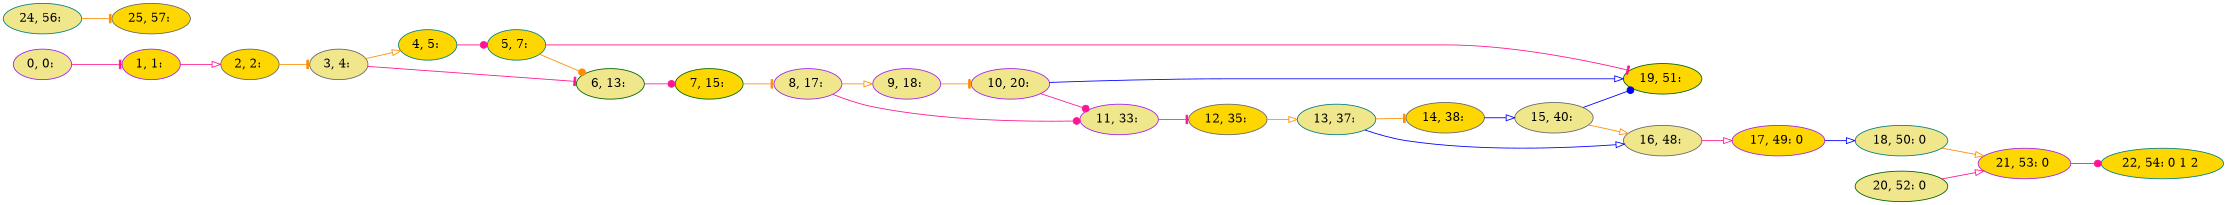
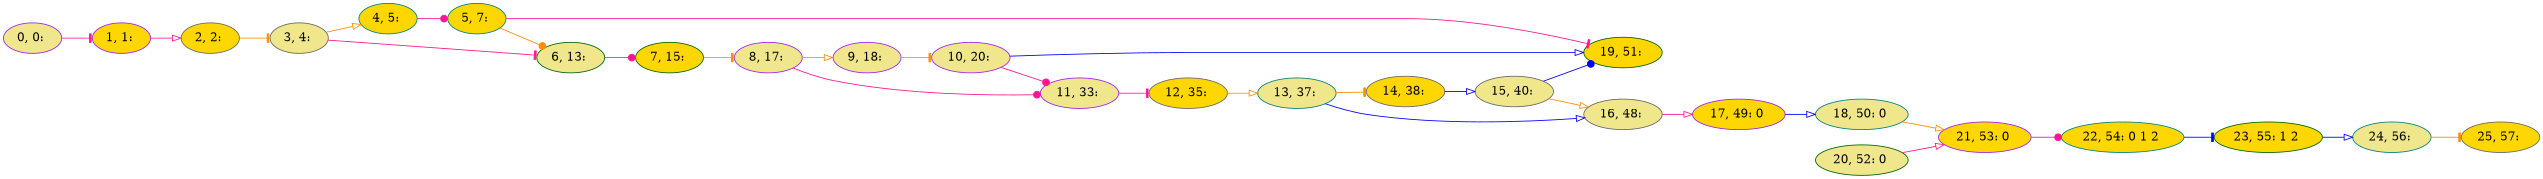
none -> (2268, 137)
